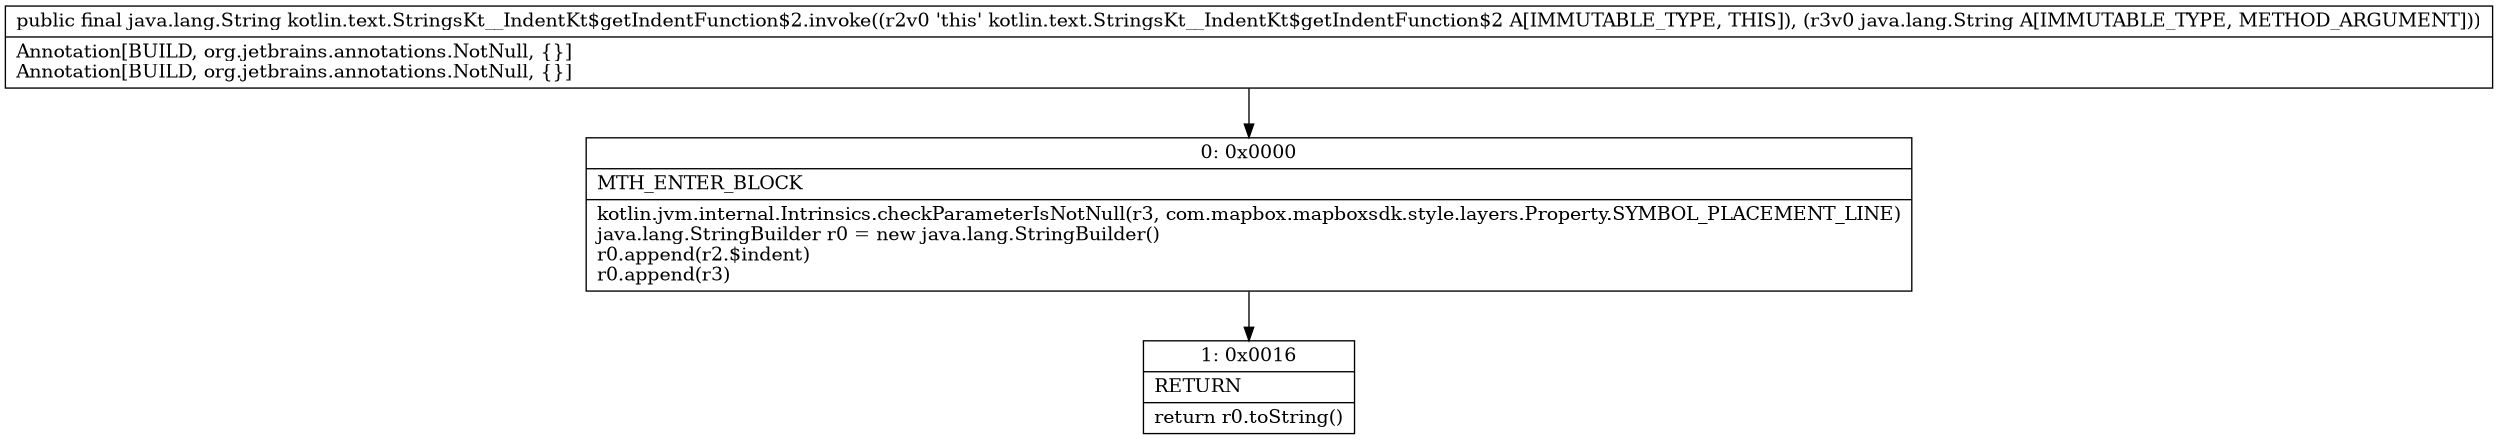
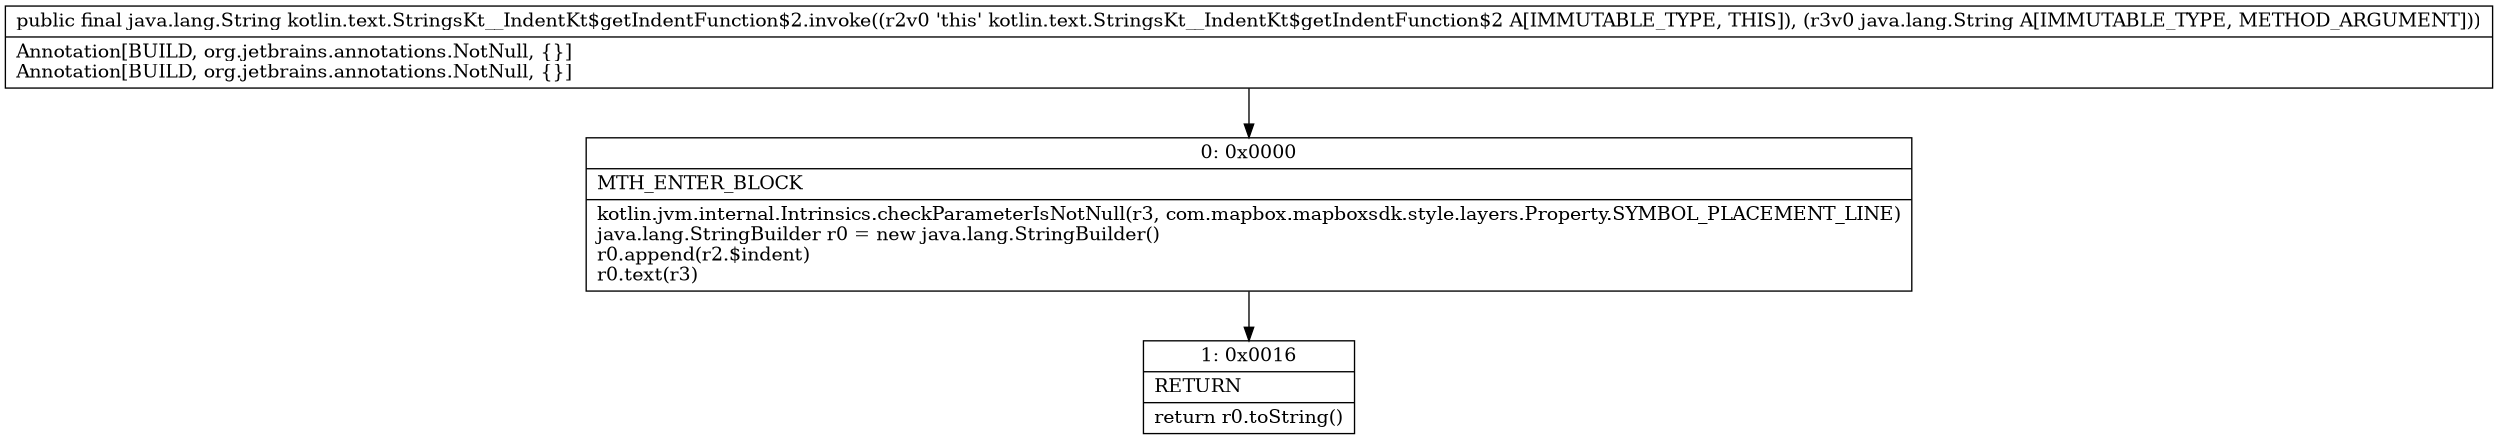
(664, 275) -> (648, 275)
